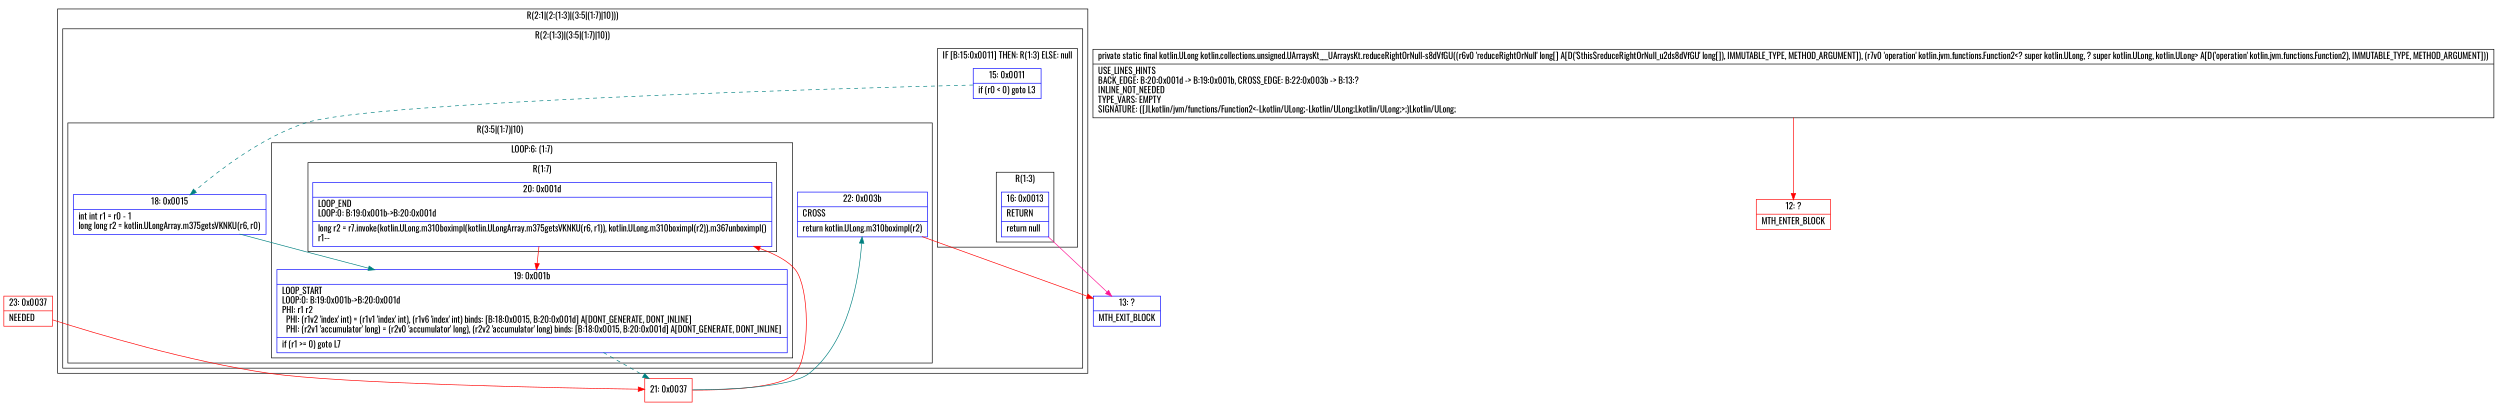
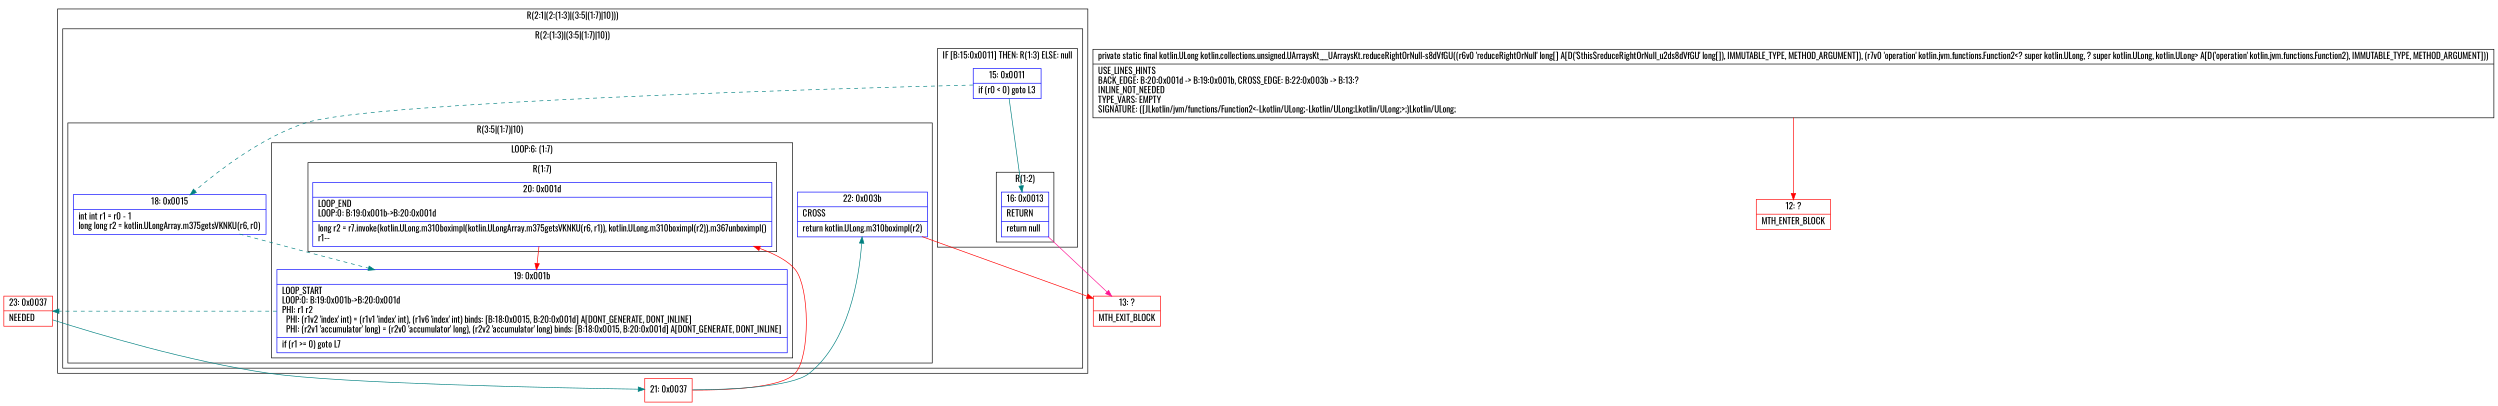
none -> (1015, 142)
(1025, 180) -> (1025, 180)
(304, 251) -> (304, 251)
(1127, 311) -> (1127, 311)
(623, 364) -> (168, 311)
(342, 380) -> (342, 380)
